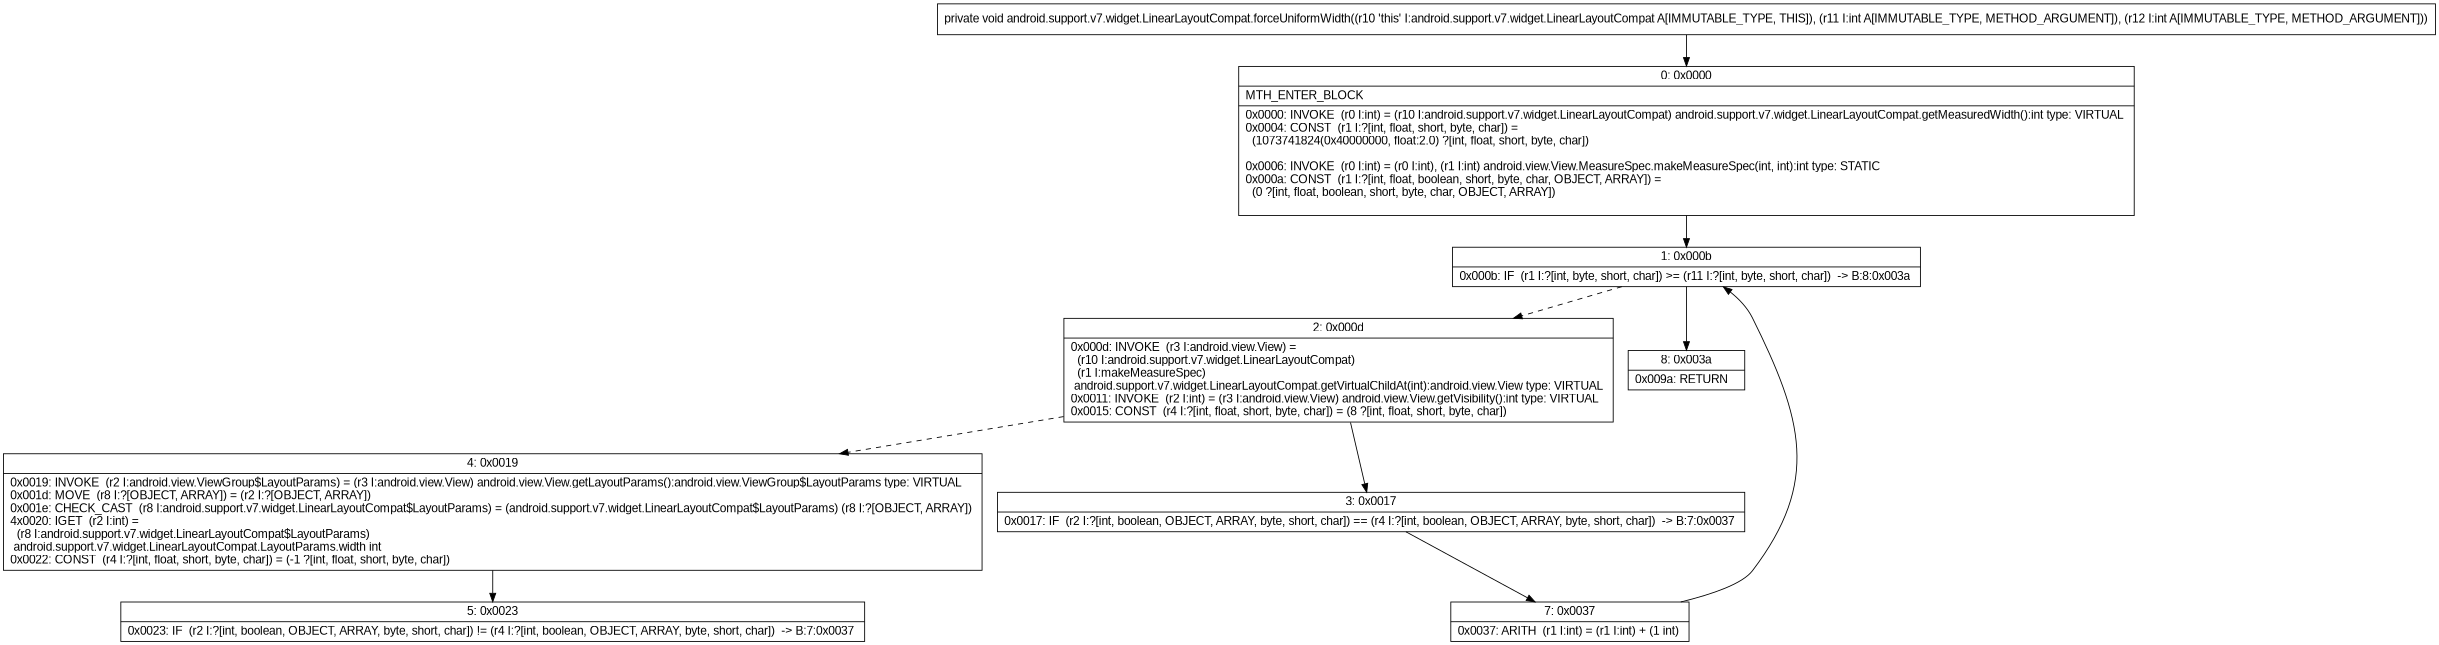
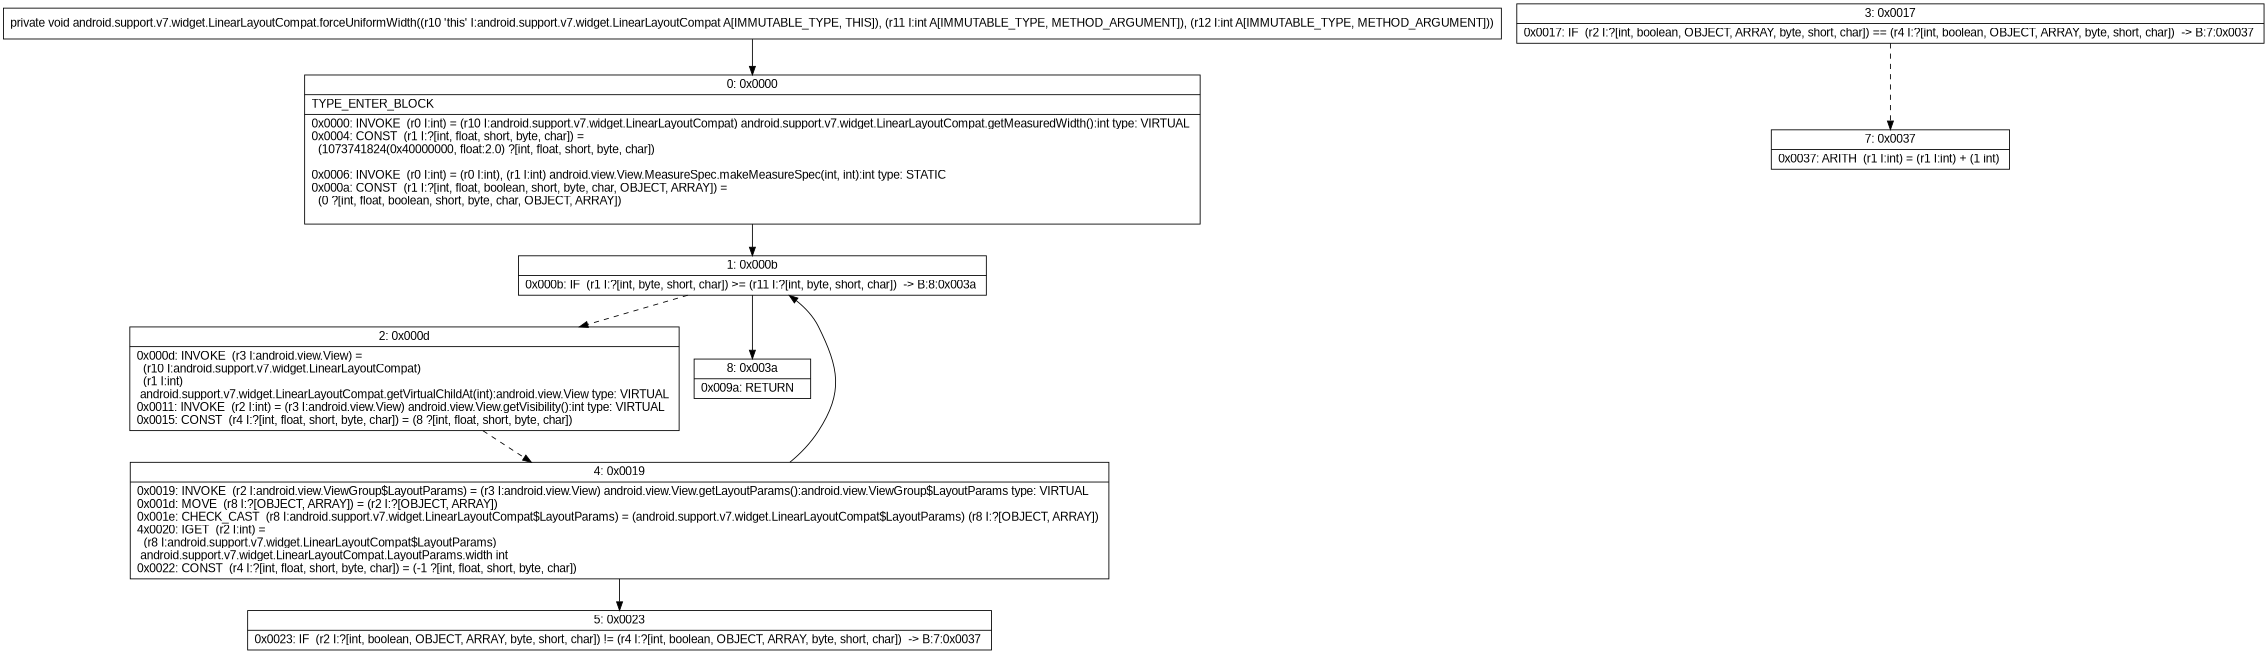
(1305, 96) -> (373, 104)
(1138, 373) -> (160, 382)
(1358, 453) -> none
(1796, 468) -> (835, 383)
(1467, 565) -> (1890, 82)
